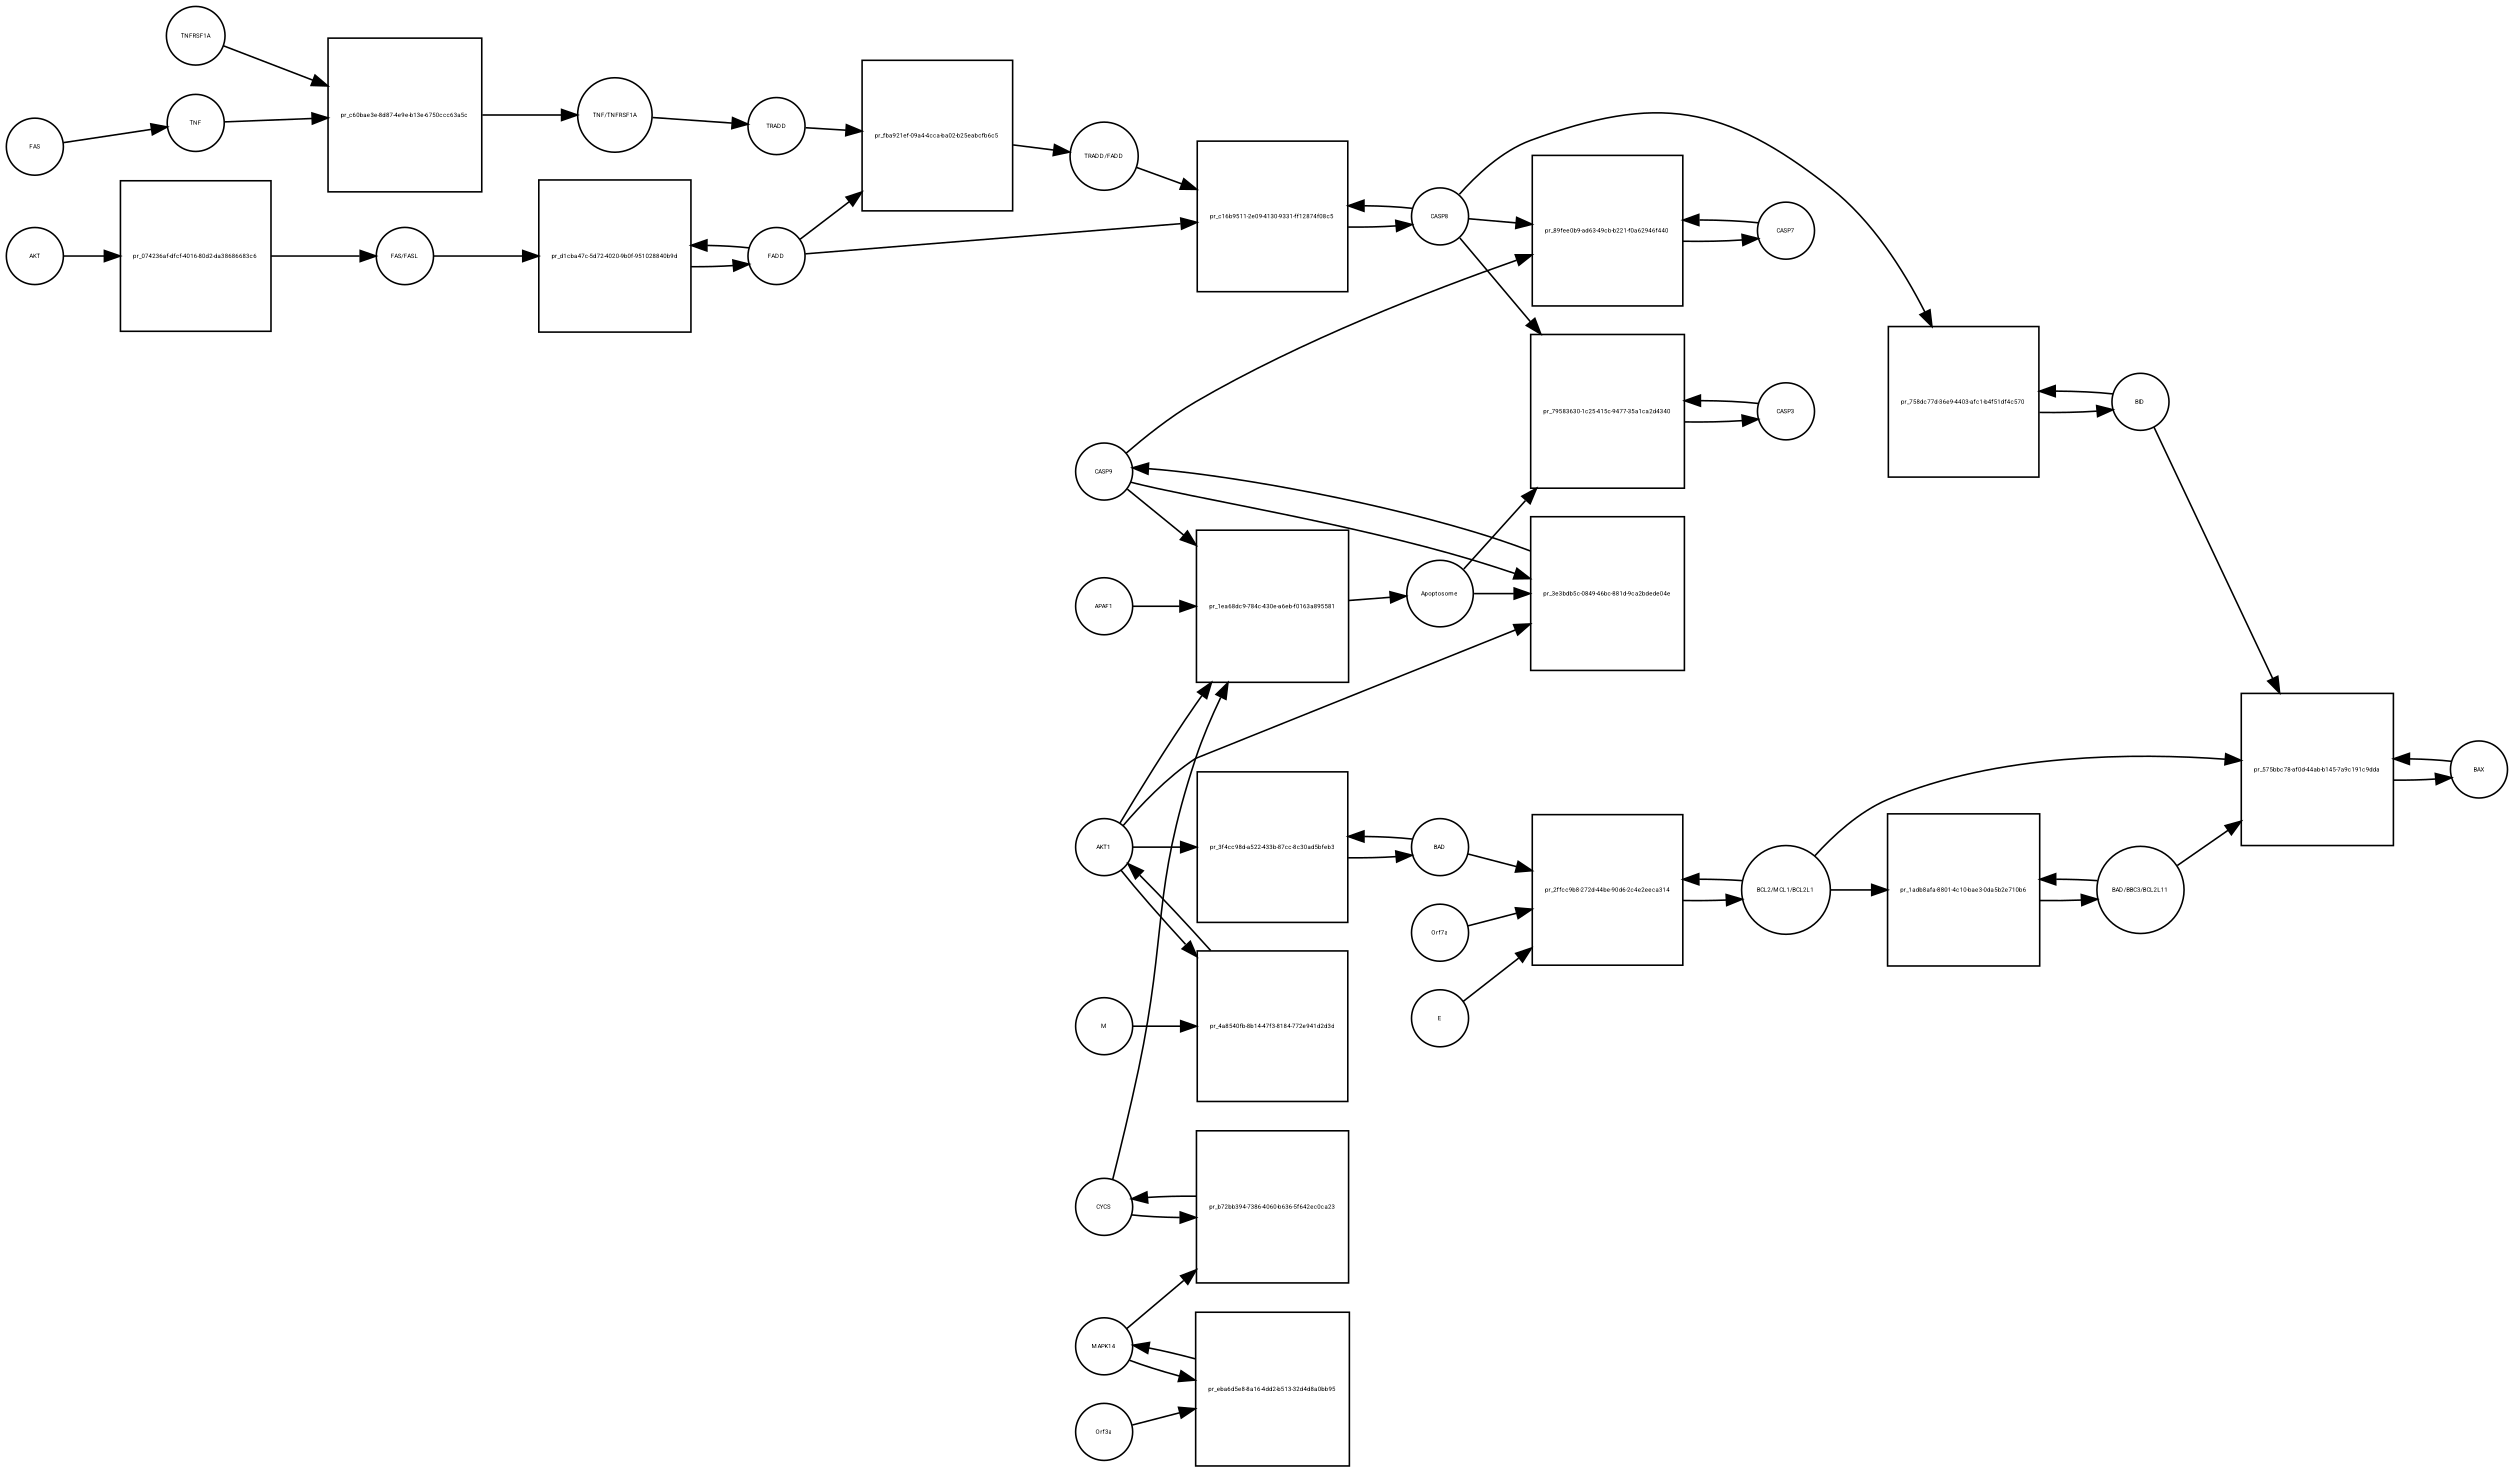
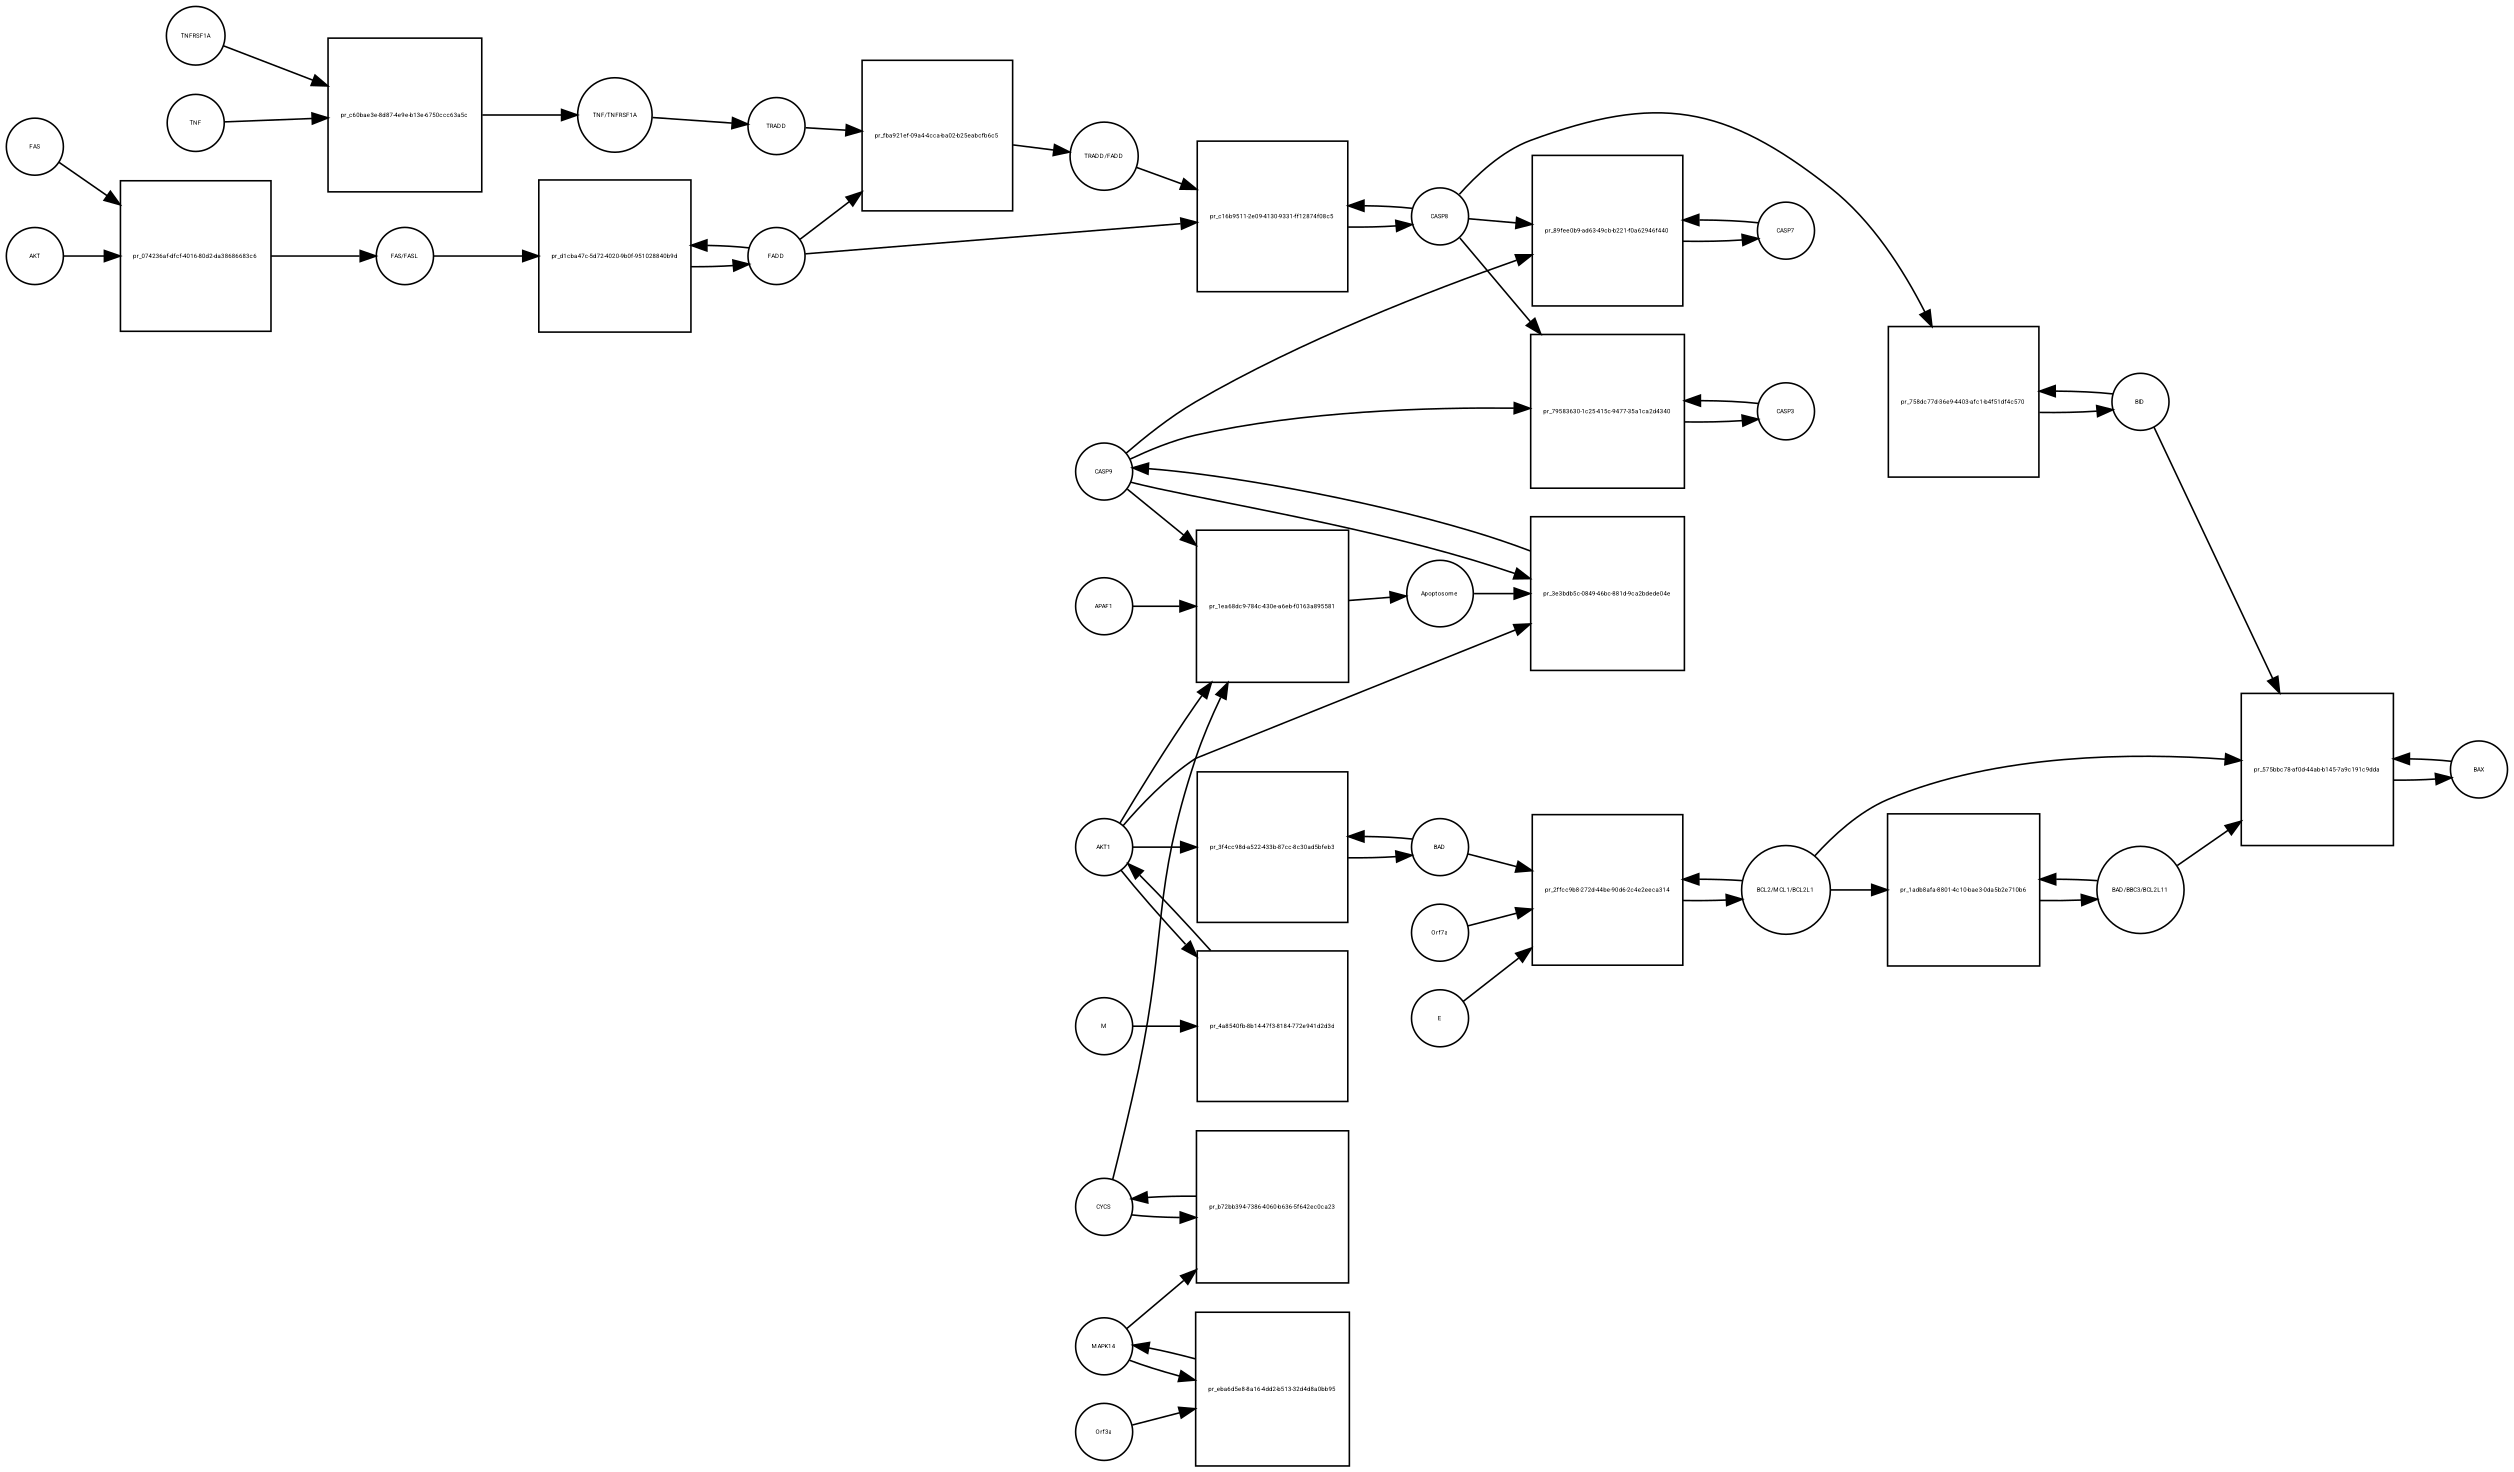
(107, 136) -> (83, 179)
(1499, 530) -> (1319, 416)
